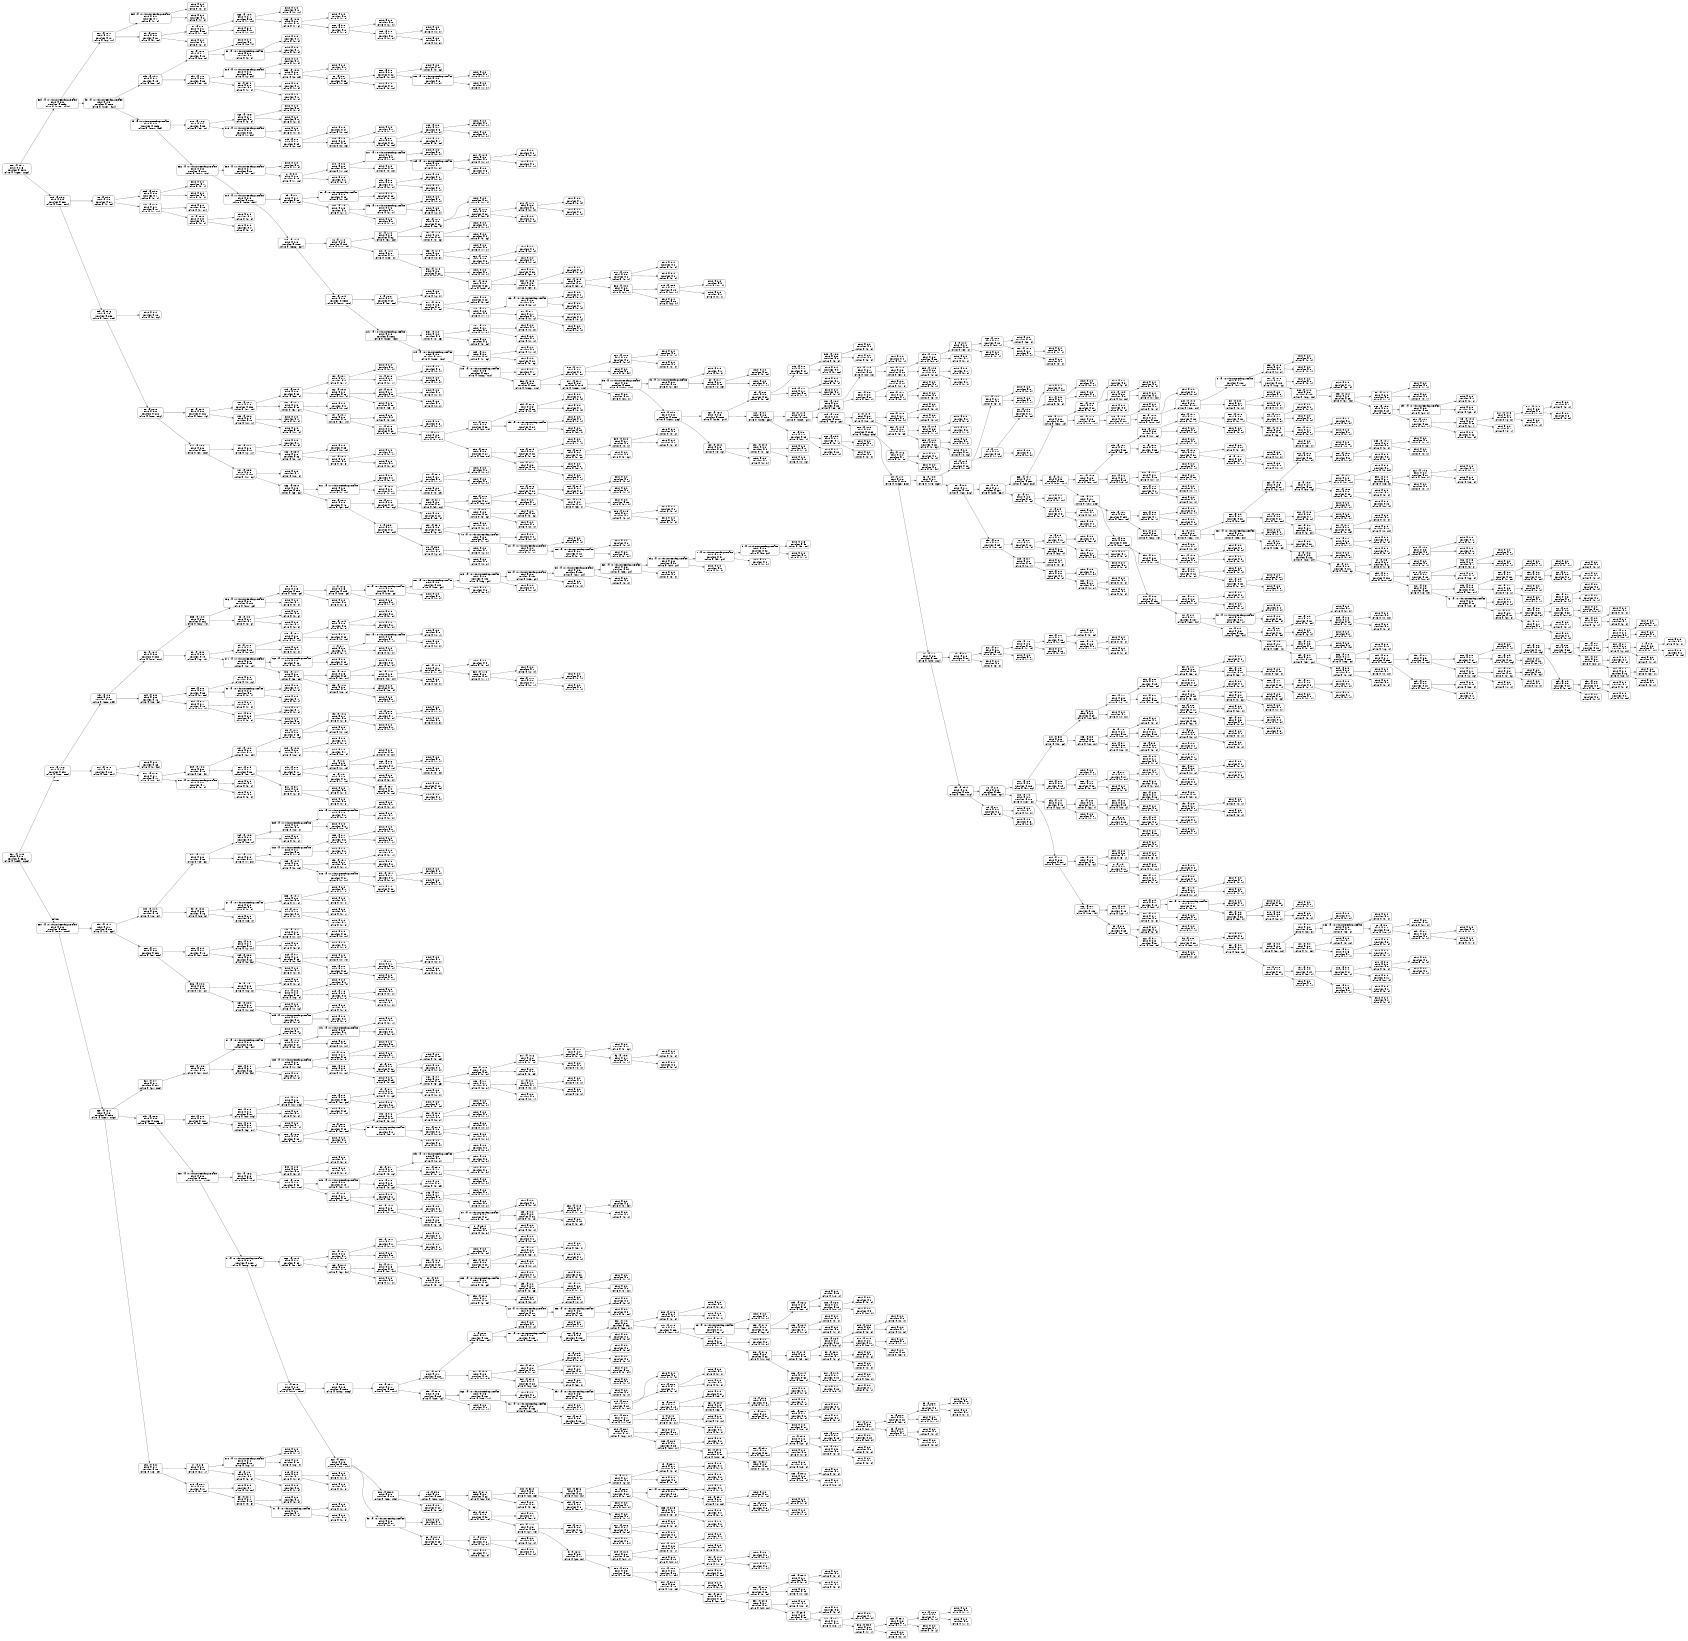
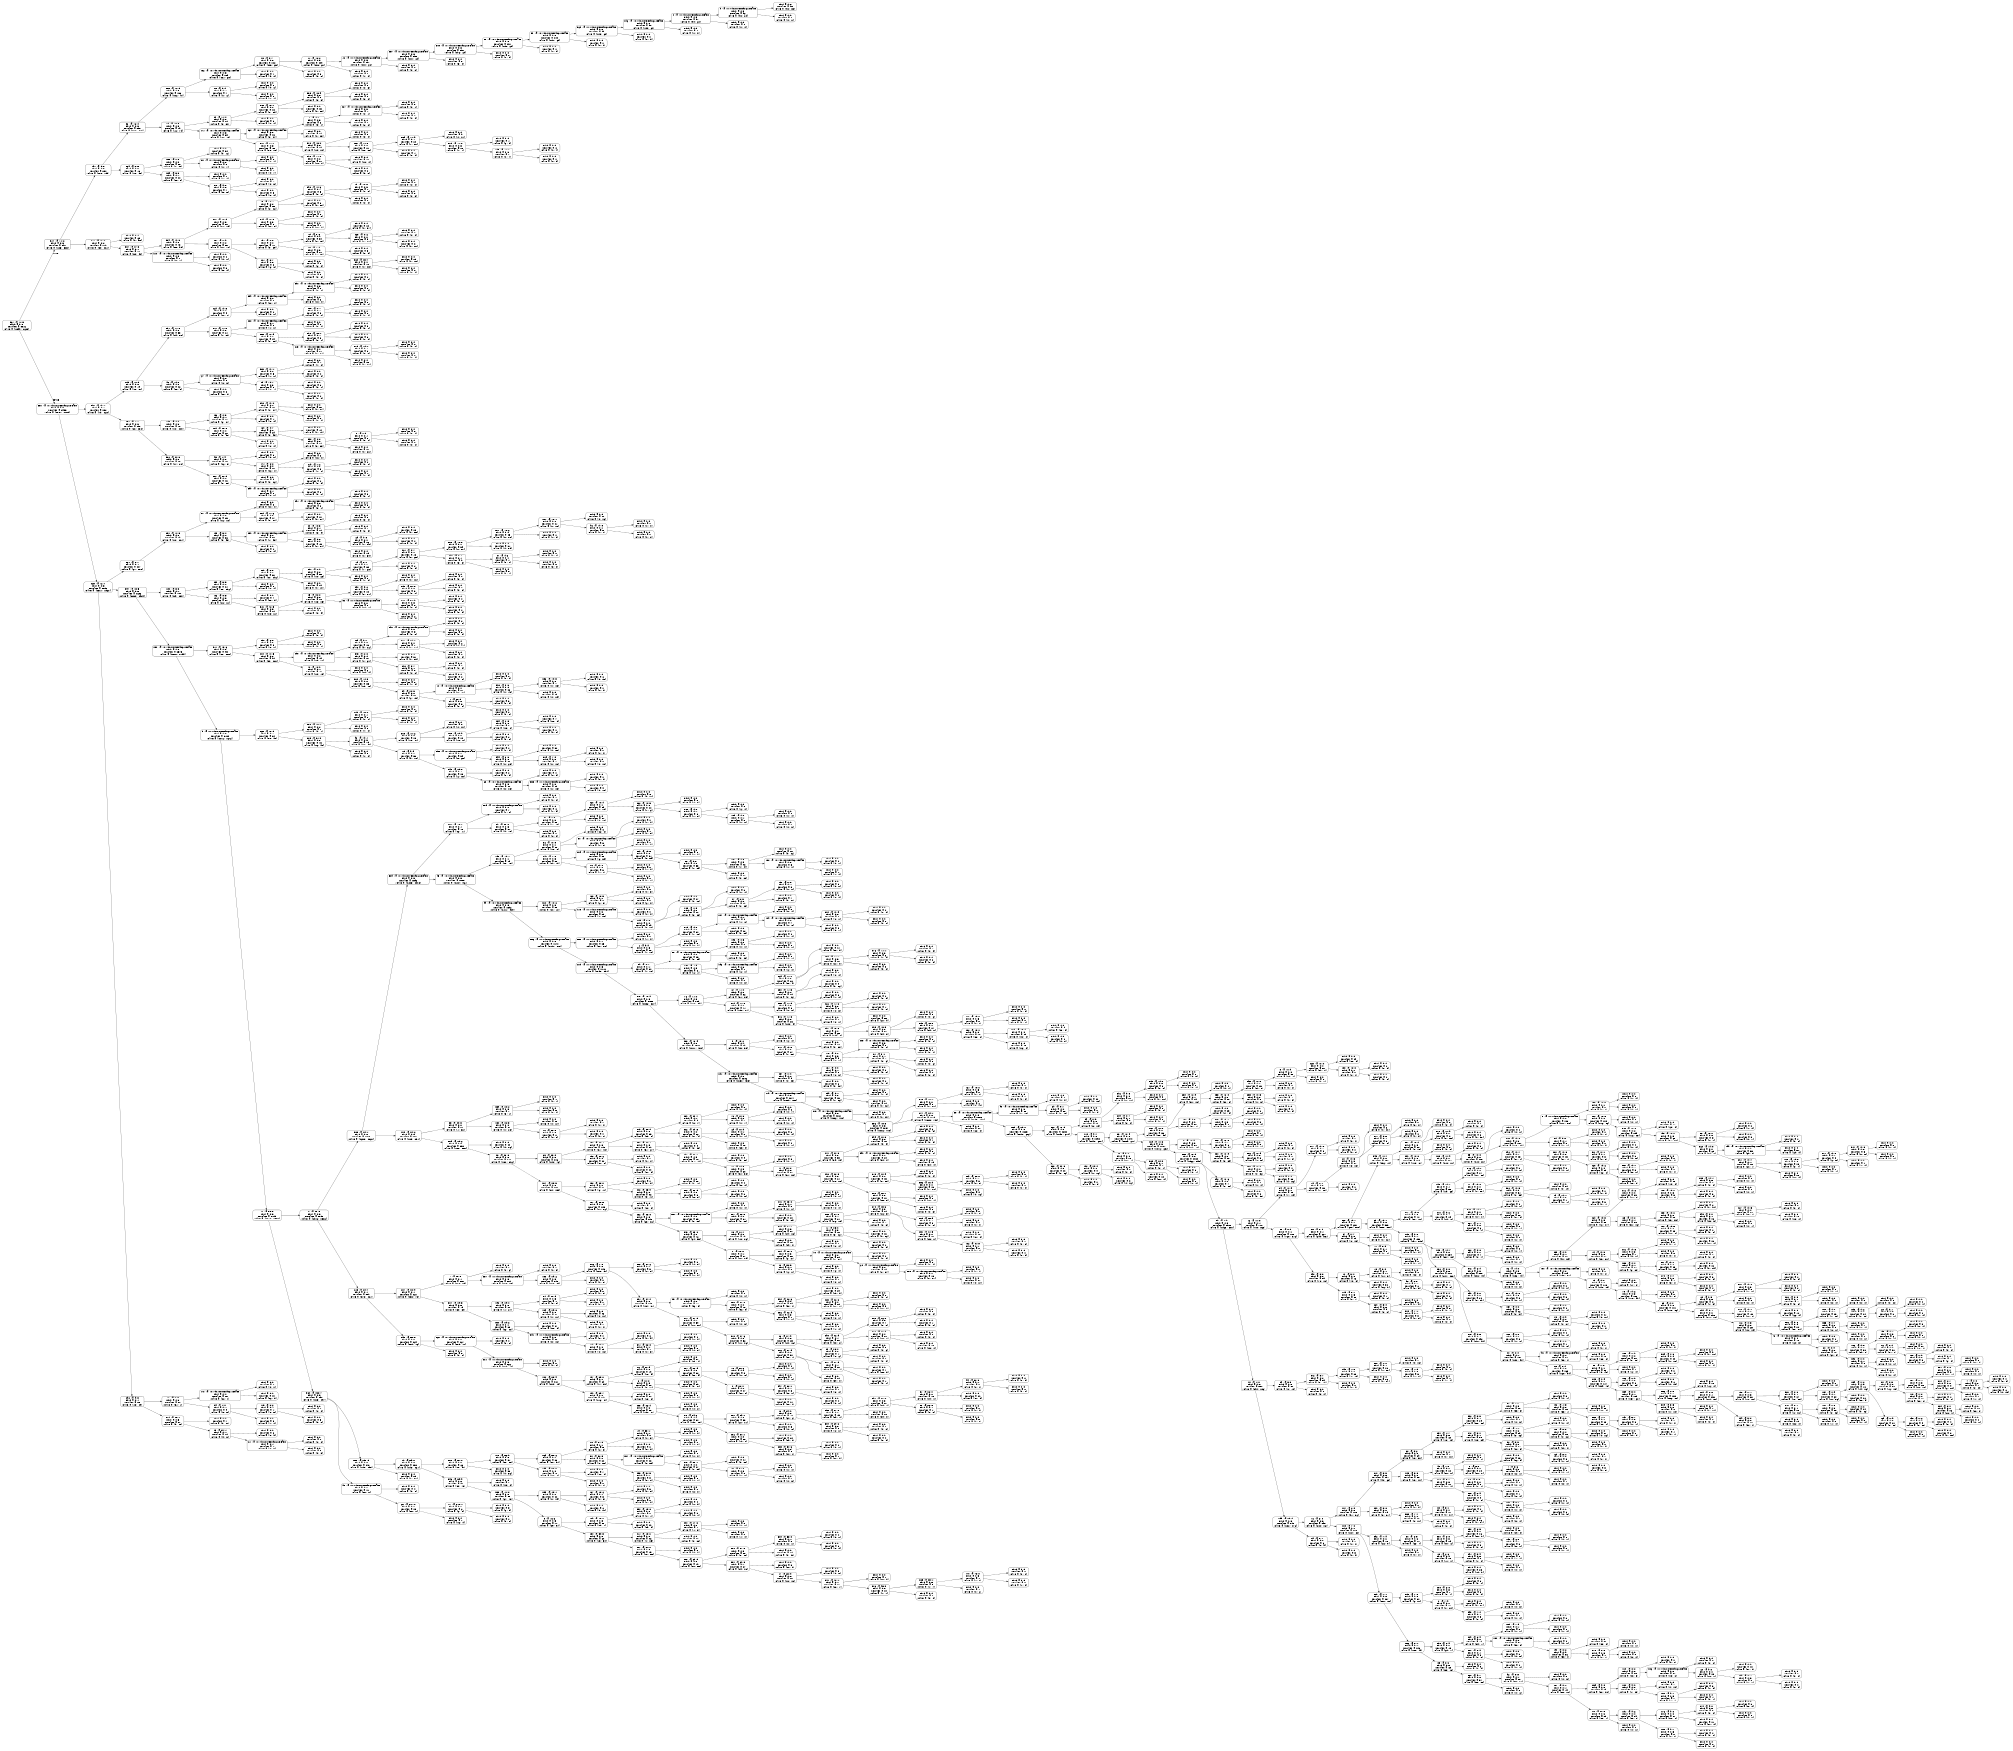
none -> (337, 1176)
